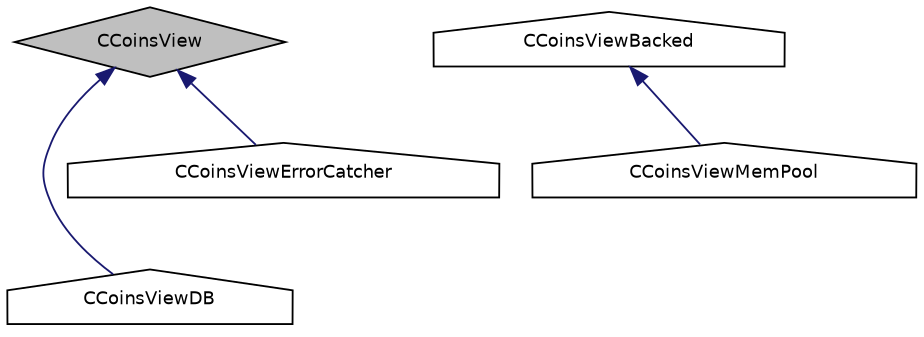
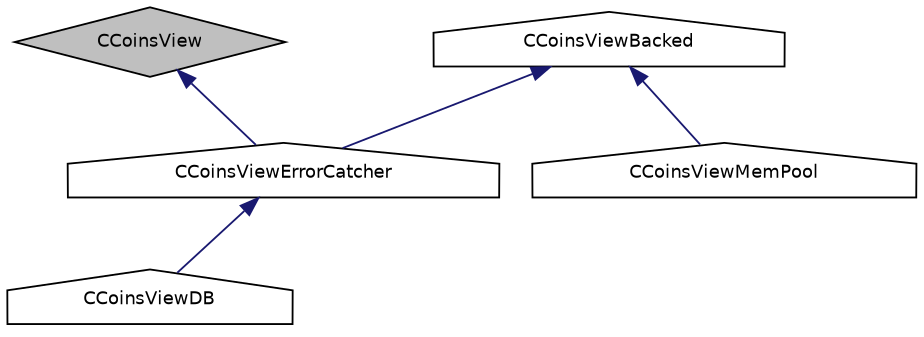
none -> (438, 111)
(44, 180) -> (211, 242)
